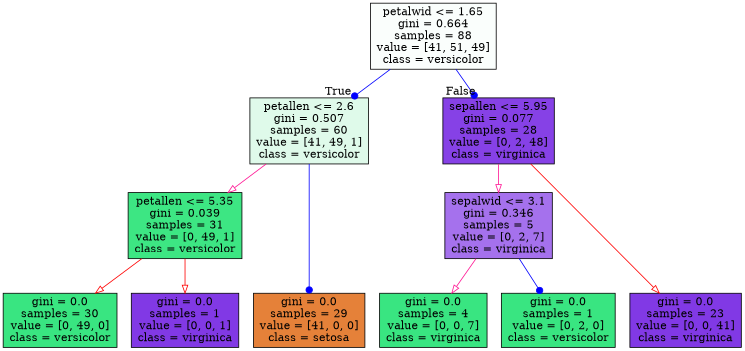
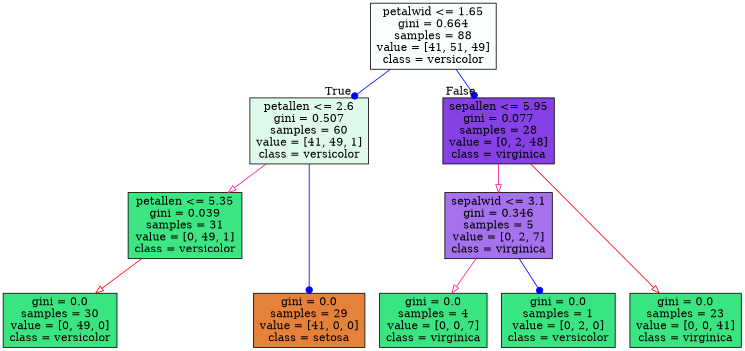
(185, 320) -> none
(686, 320) -> (686, 320)
